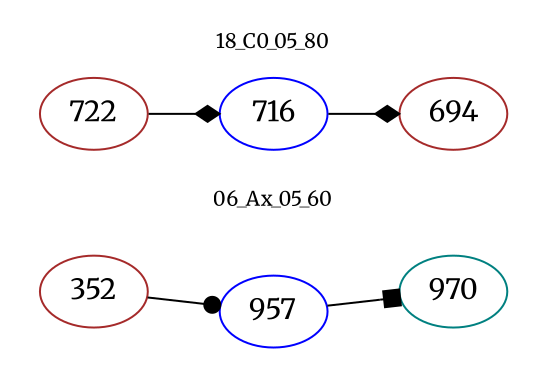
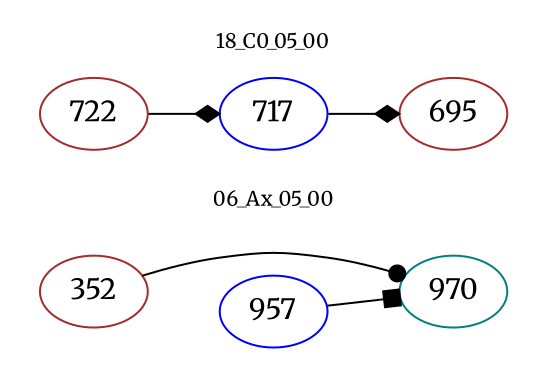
(274, 43) -> (274, 43)
(274, 114) -> (274, 114)
(453, 114) -> (453, 114)
(274, 201) -> (274, 201)
(176, 301) -> (265, 253)
